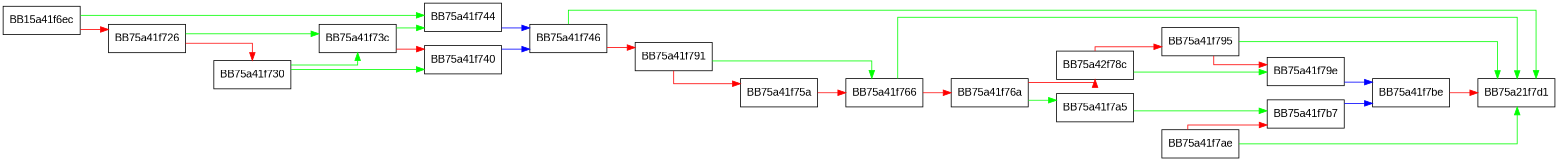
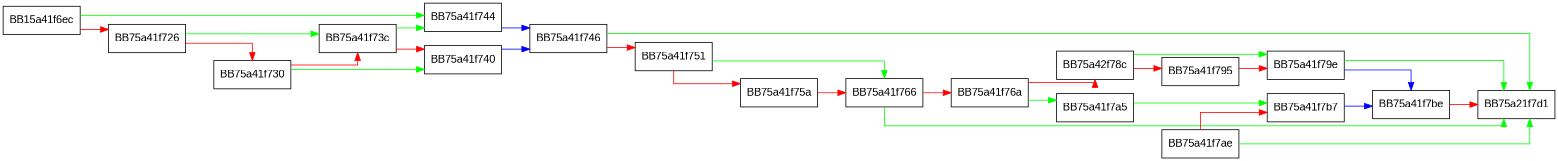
(1383, 42) -> (1435, 61)
(674, 57) -> (674, 57)
(327, 65) -> (327, 65)
